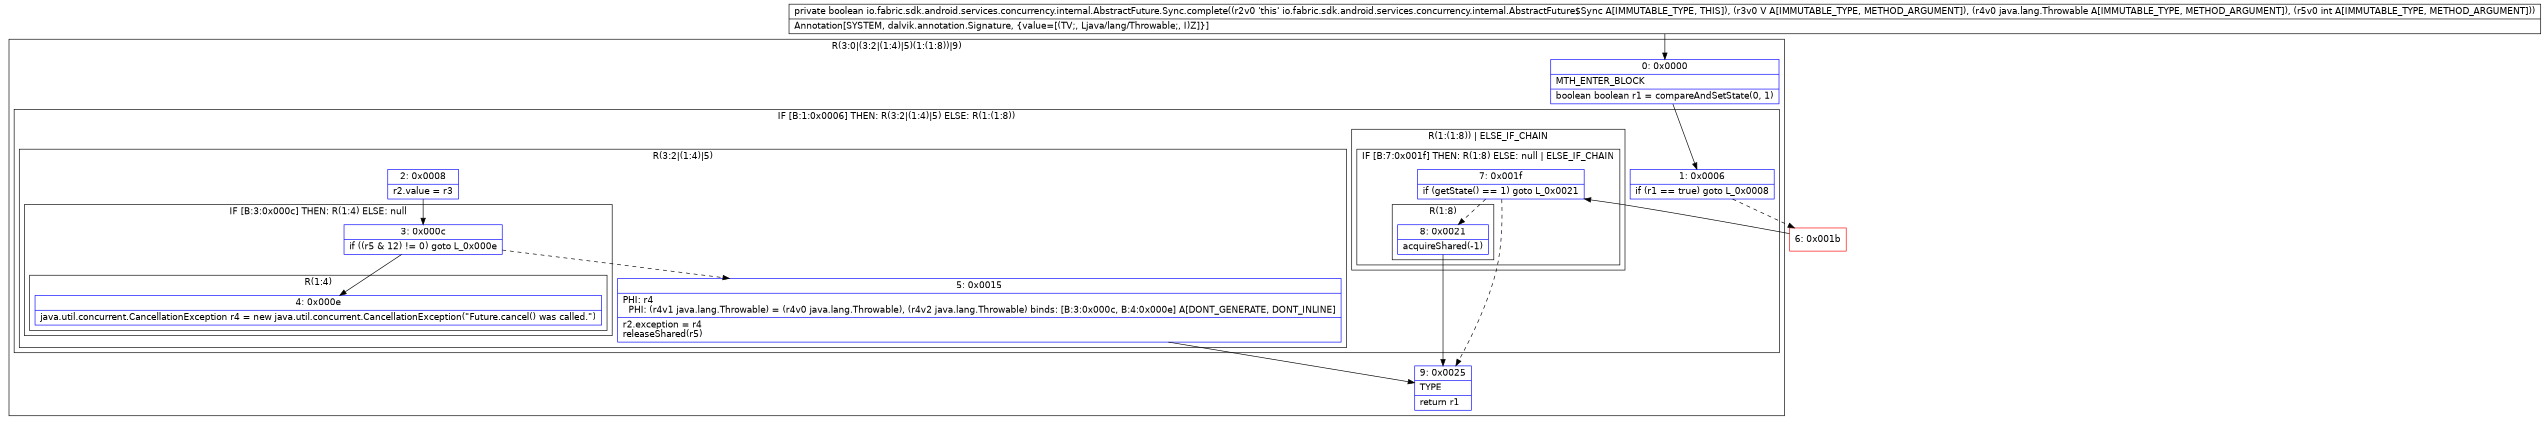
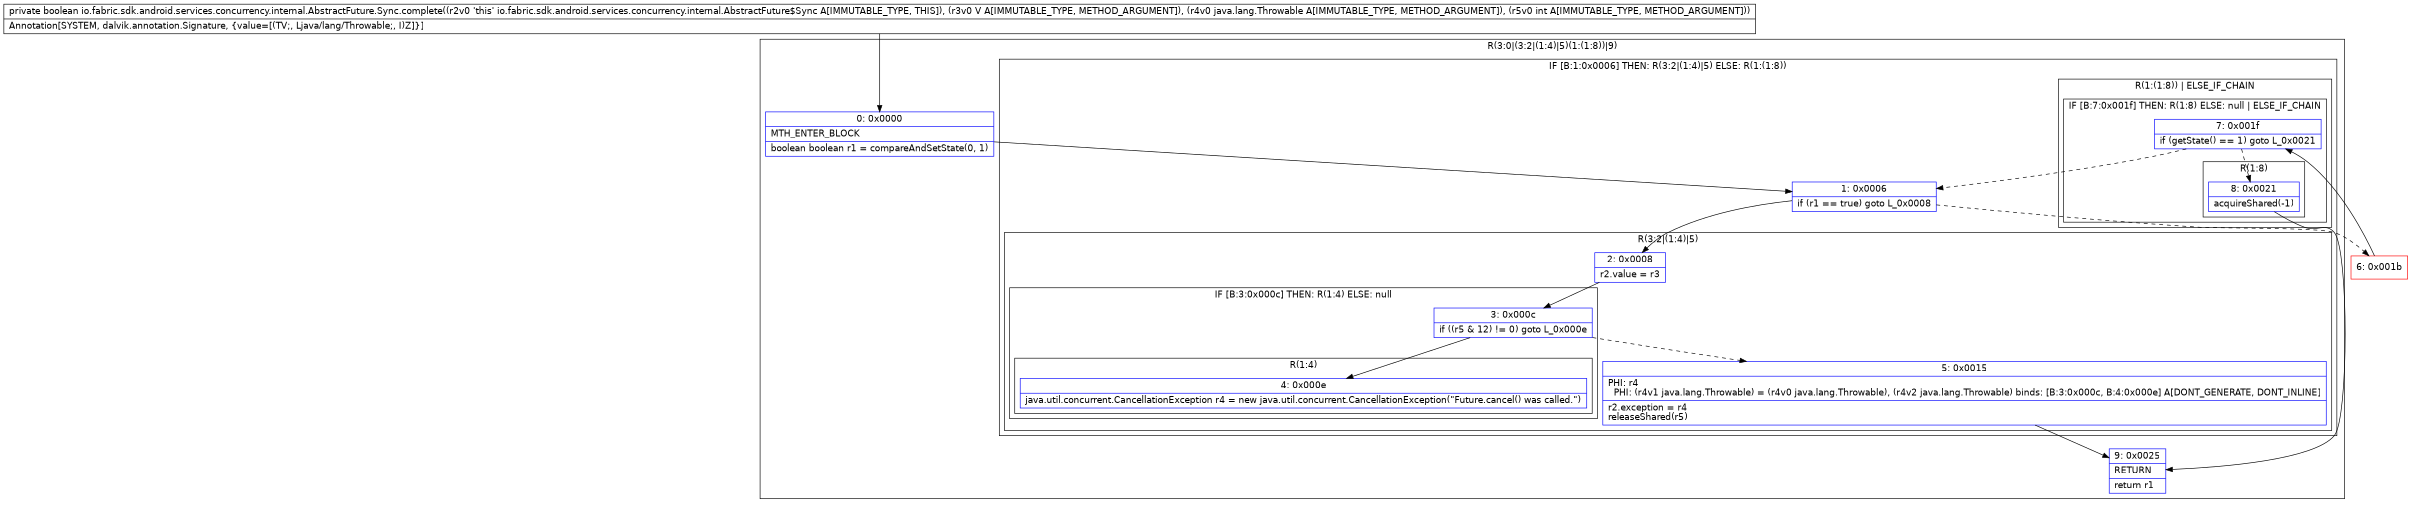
none -> (1716, 215)
(1493, 283) -> (2071, 171)
(1431, 388) -> (2133, 471)
